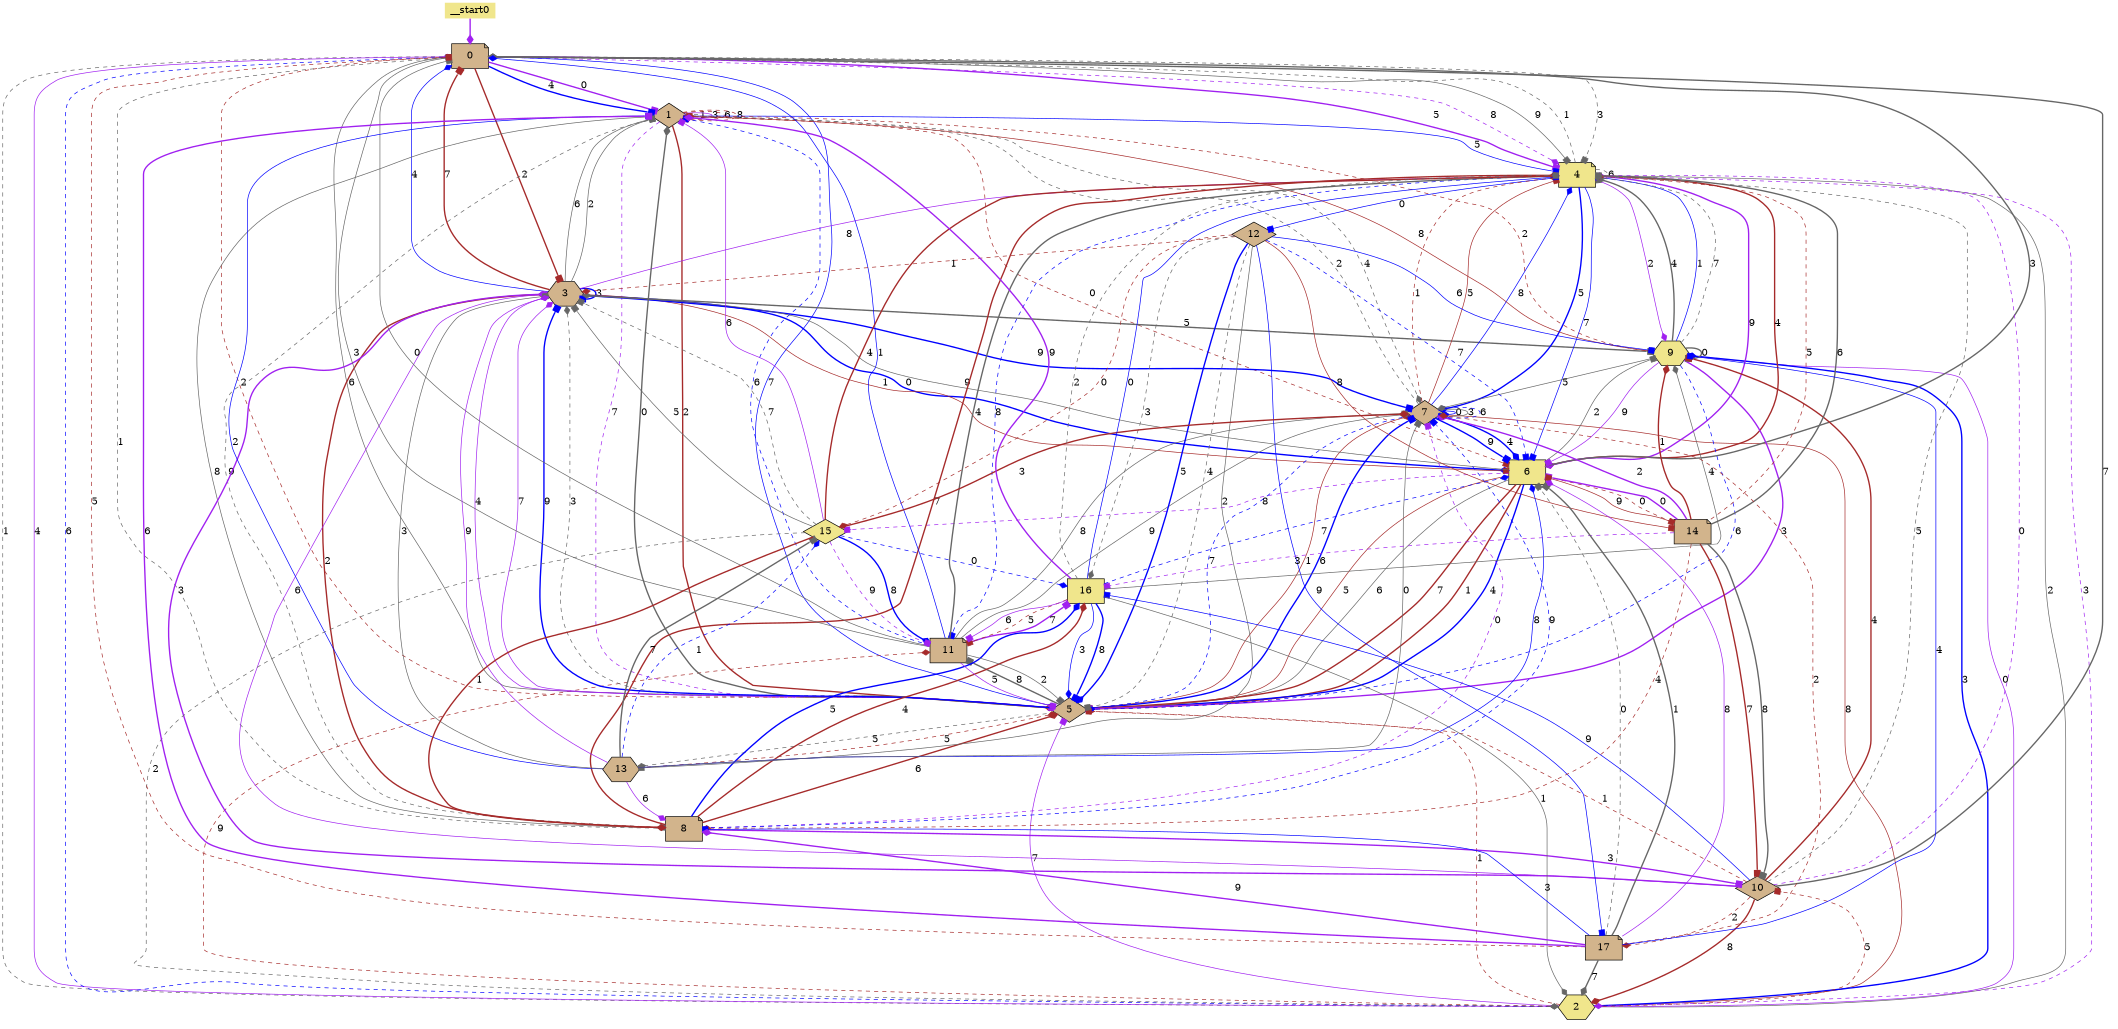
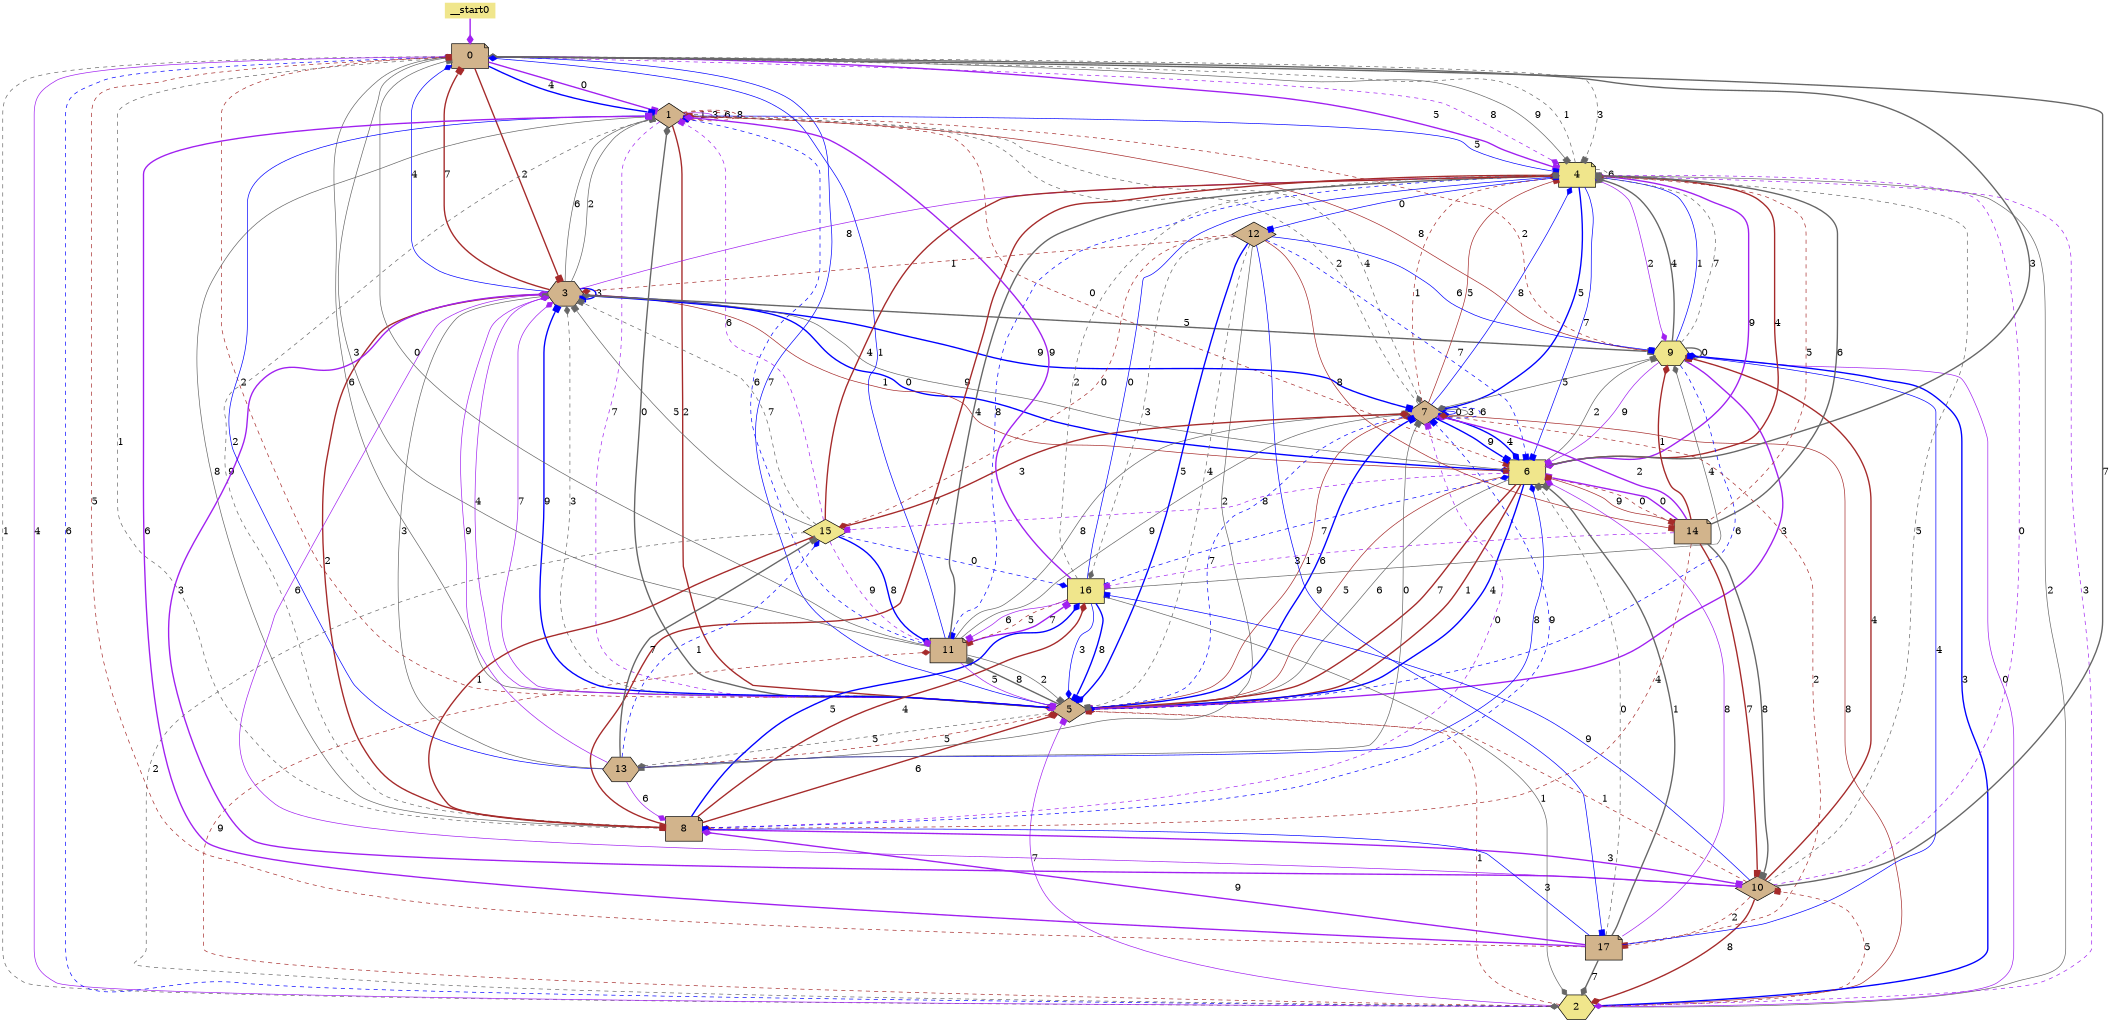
(727, 332) -> (727, 332)
(478, 674) -> (478, 674)
(1710, 926) -> (1710, 926)
